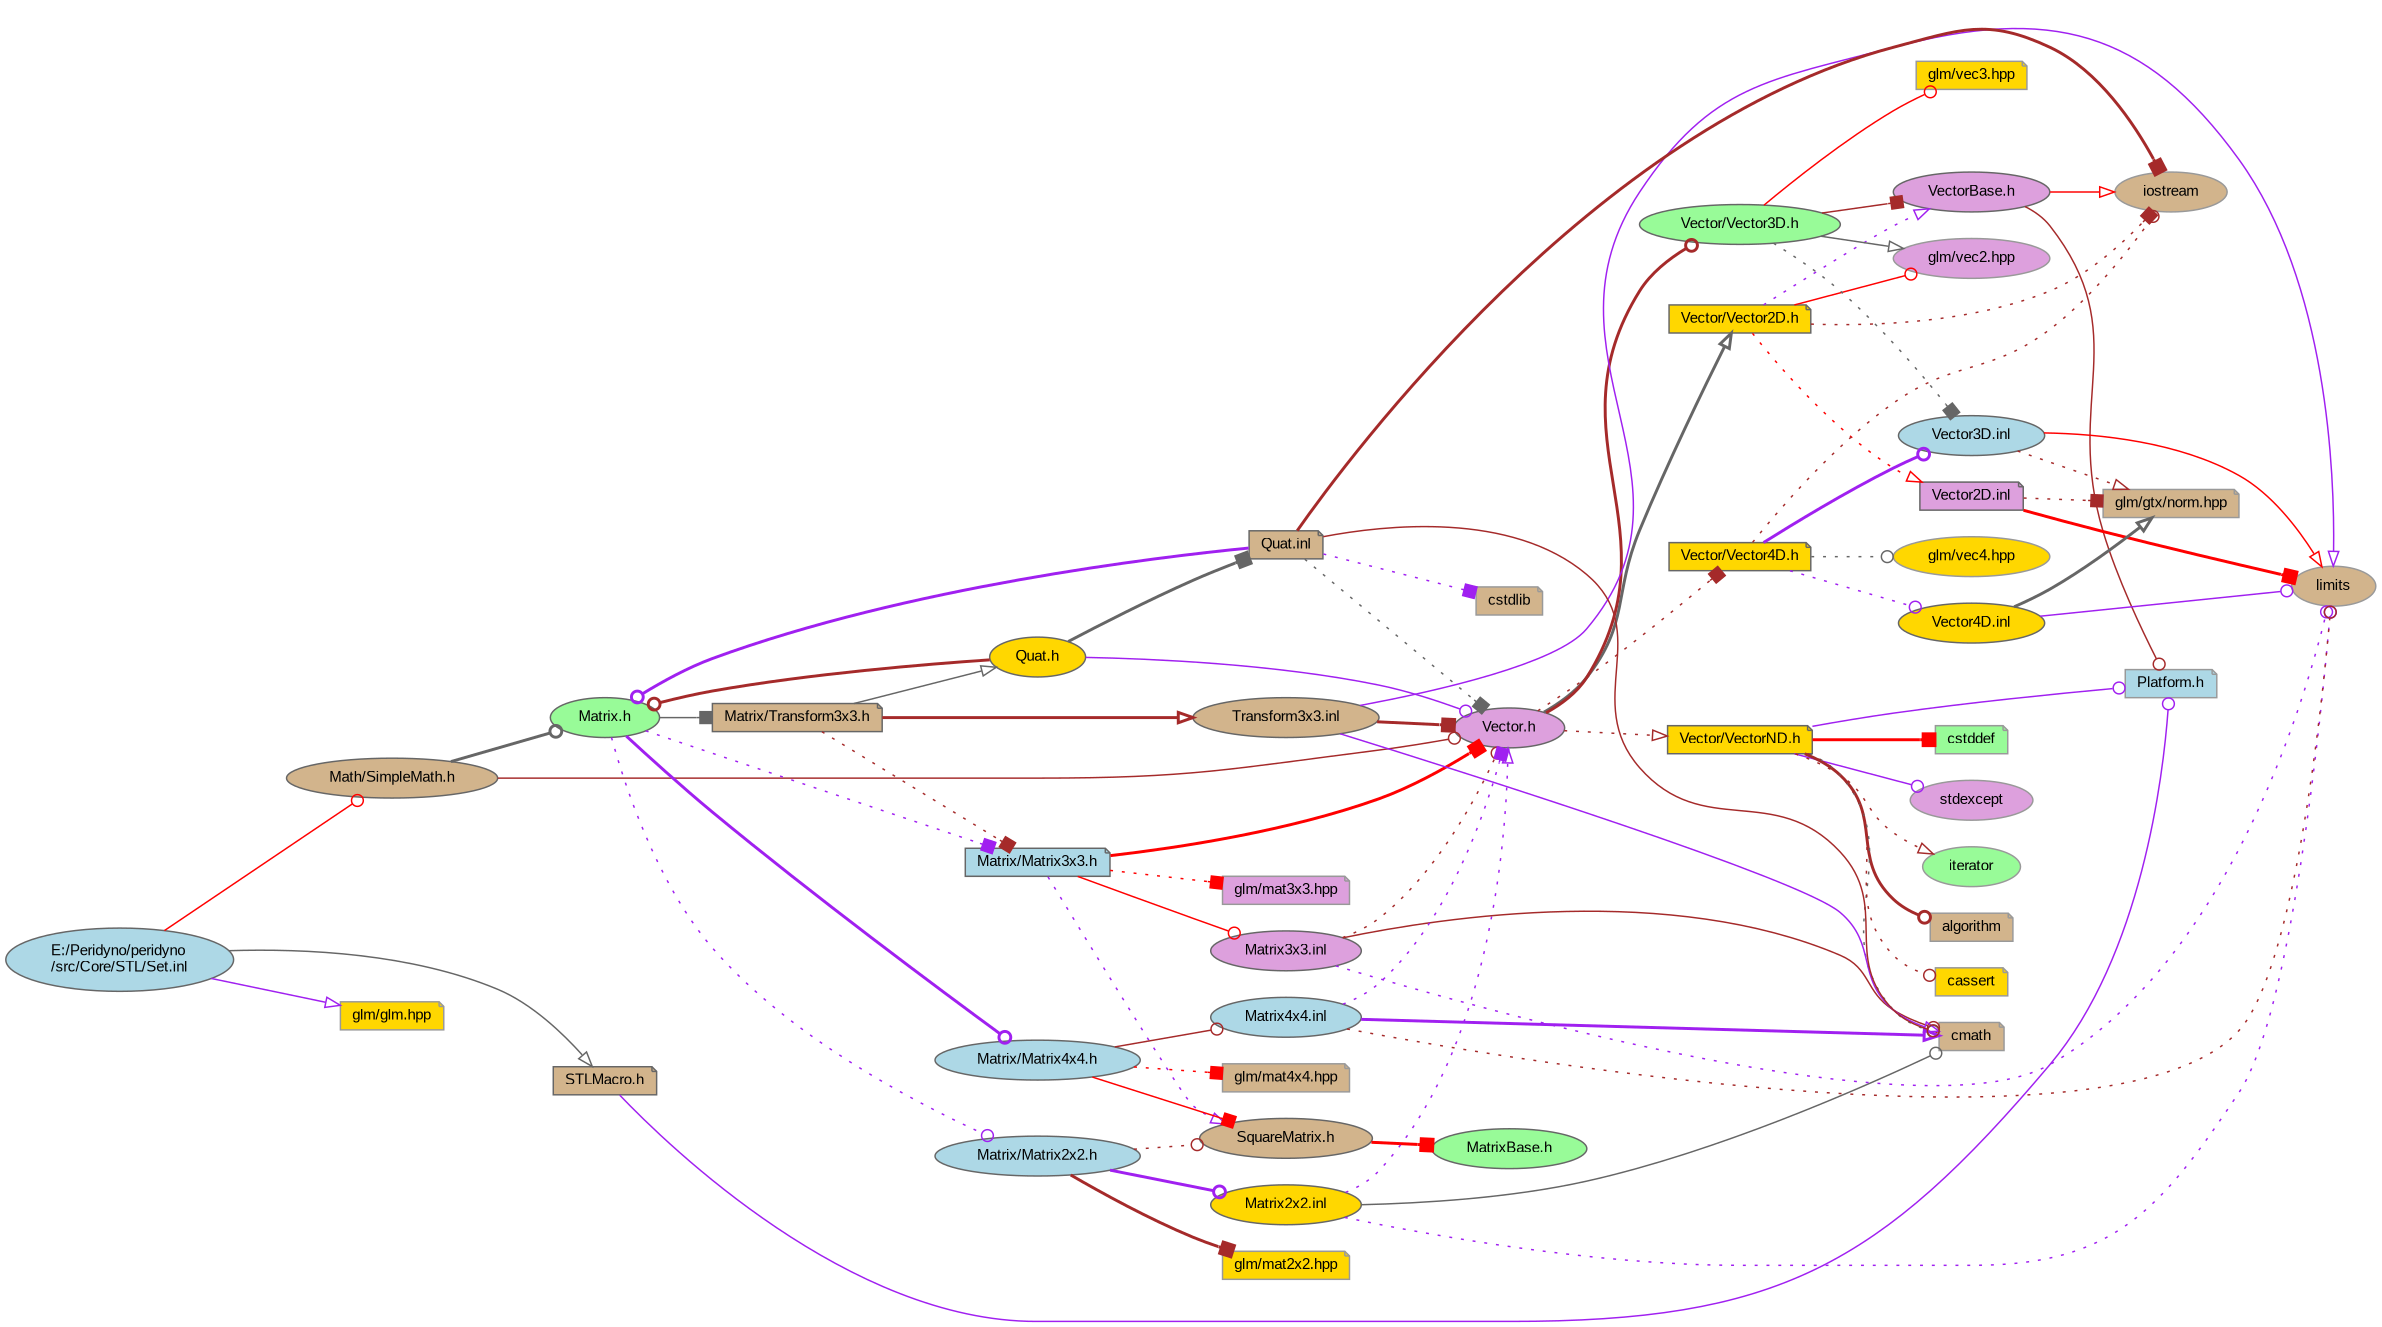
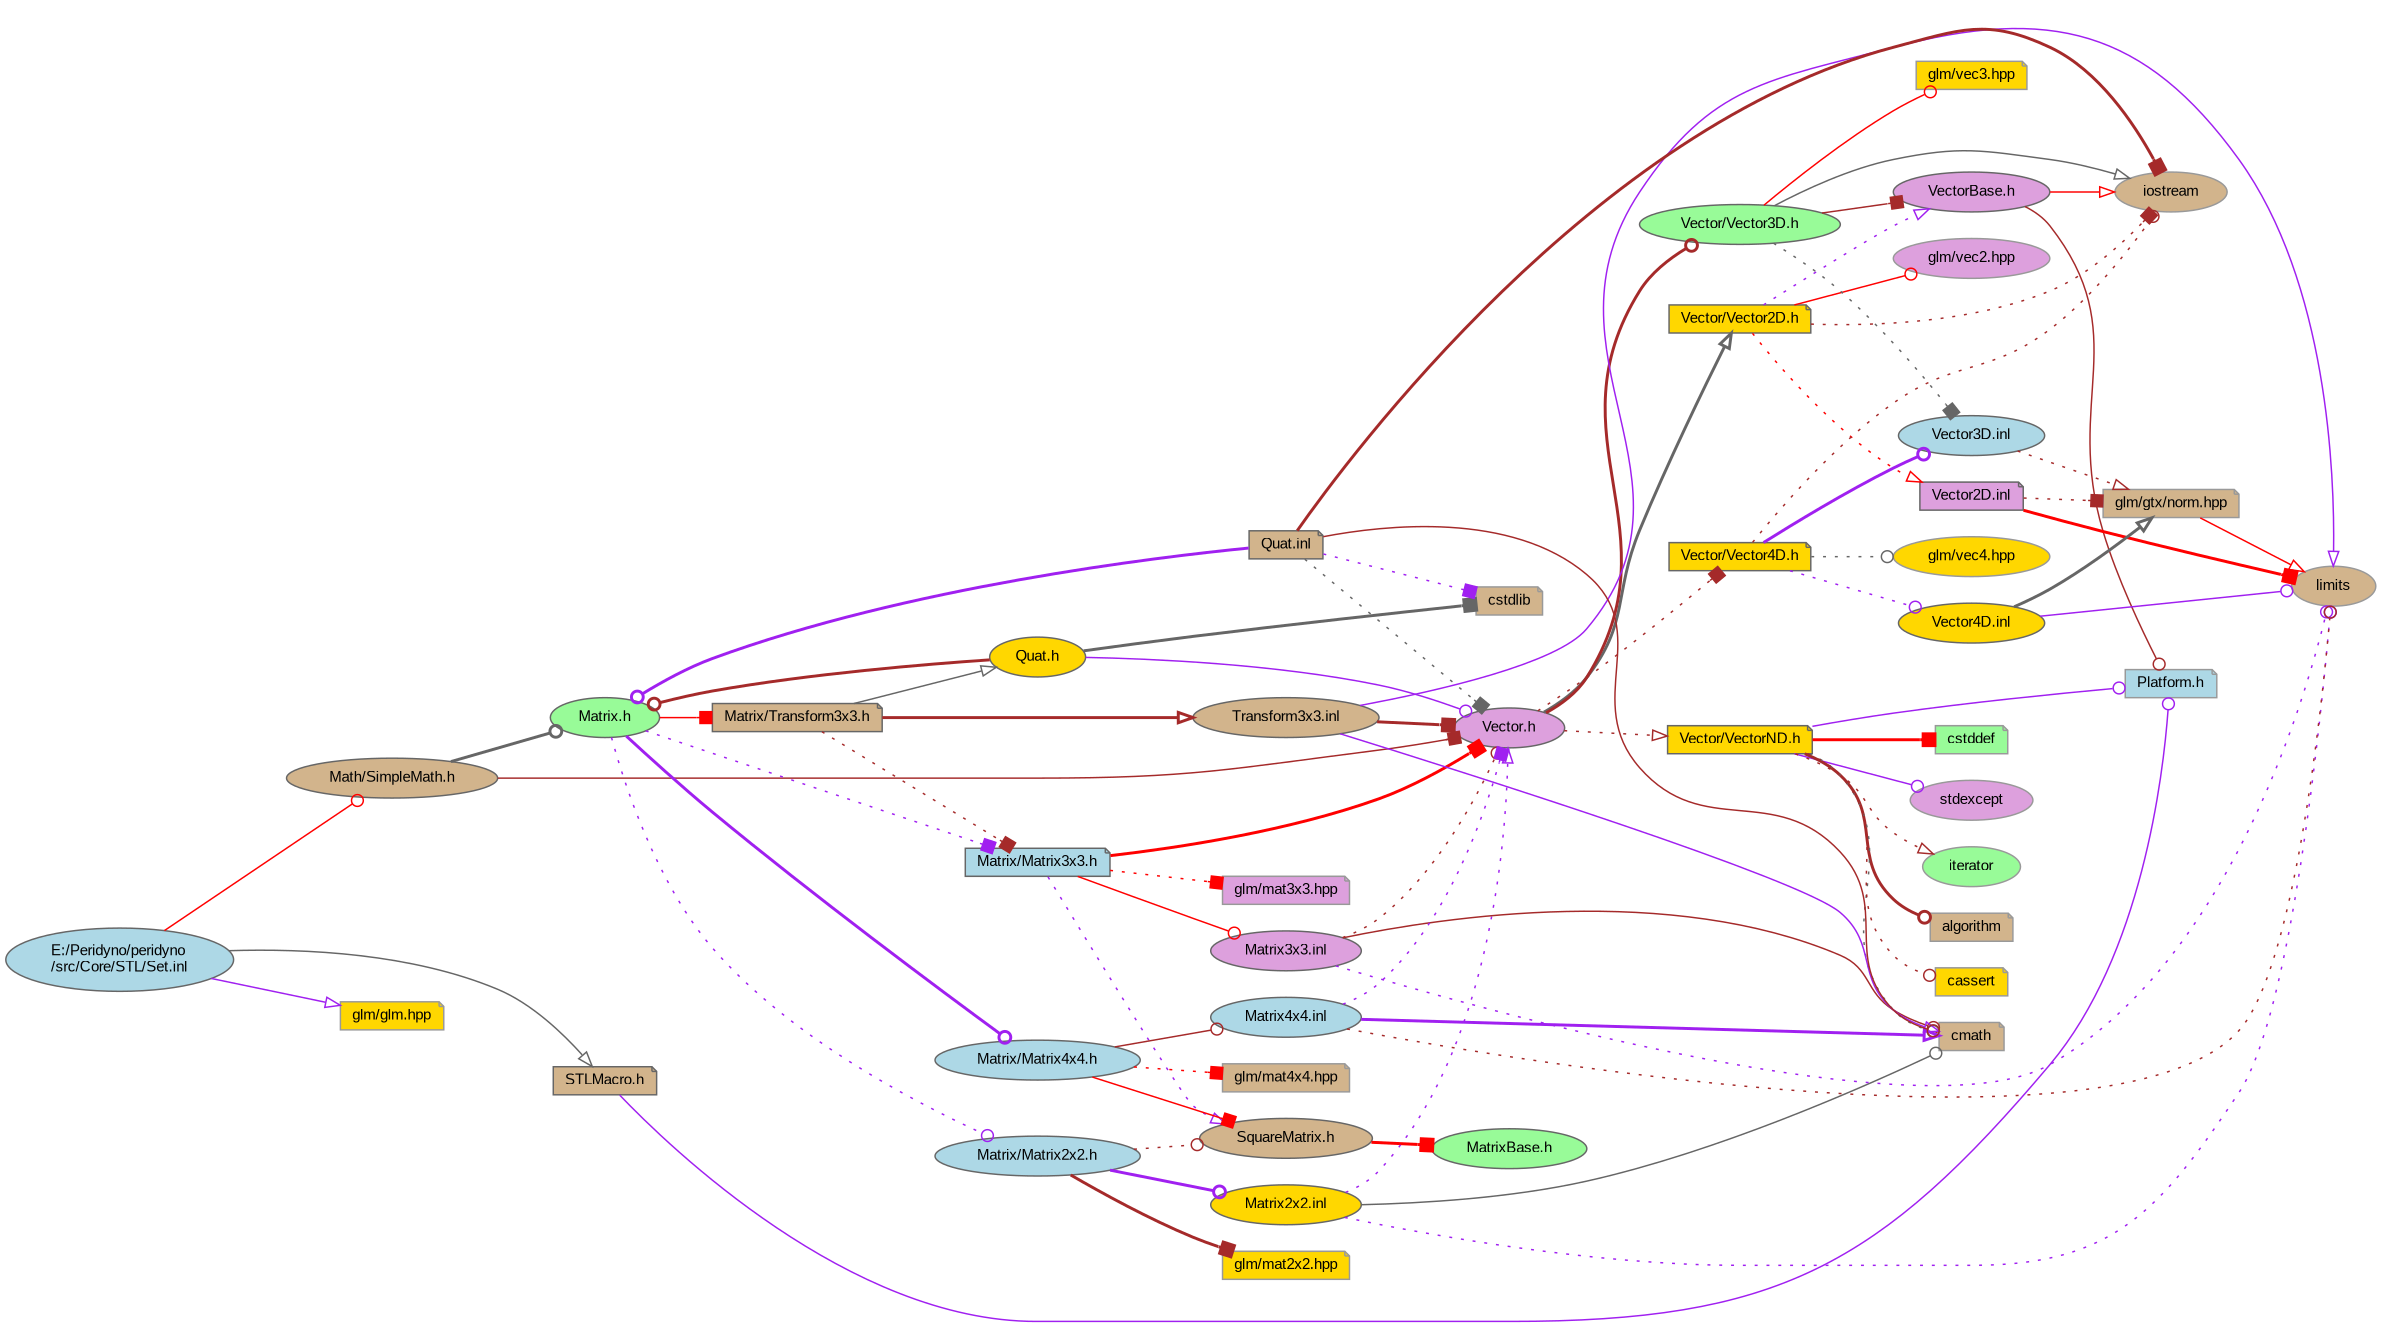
(1850, 241) -> (1941, 152)
(2197, 457) -> (2246, 541)
(1151, 600) -> (1272, 627)
(678, 718) -> (678, 718)
(974, 778) -> (974, 778)
